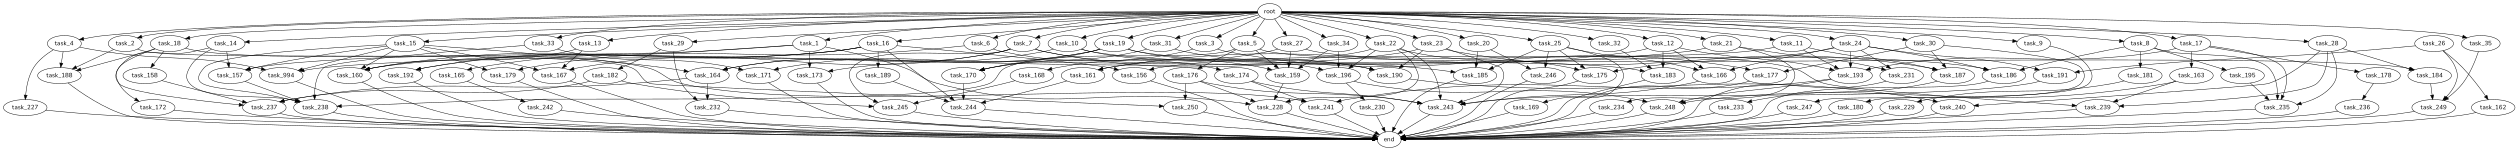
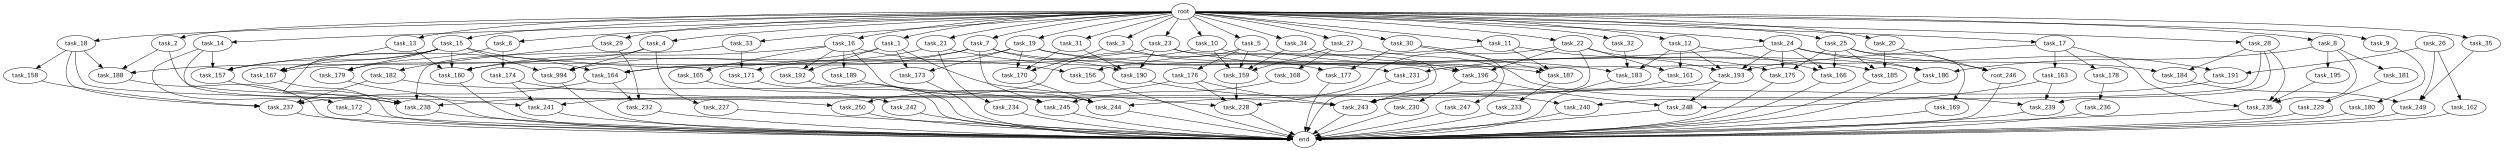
(1543, 76) -> (2004, 76)
(1617, 93) -> (1574, 131)
